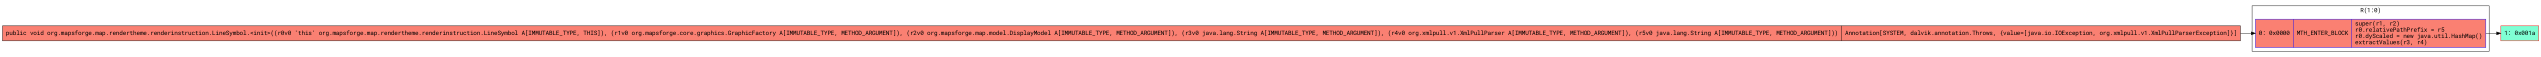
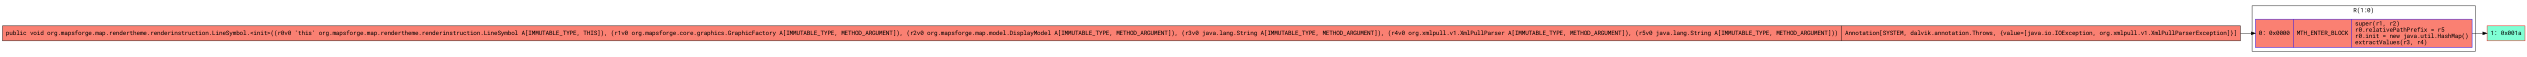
(2419, 36) -> (2412, 36)
